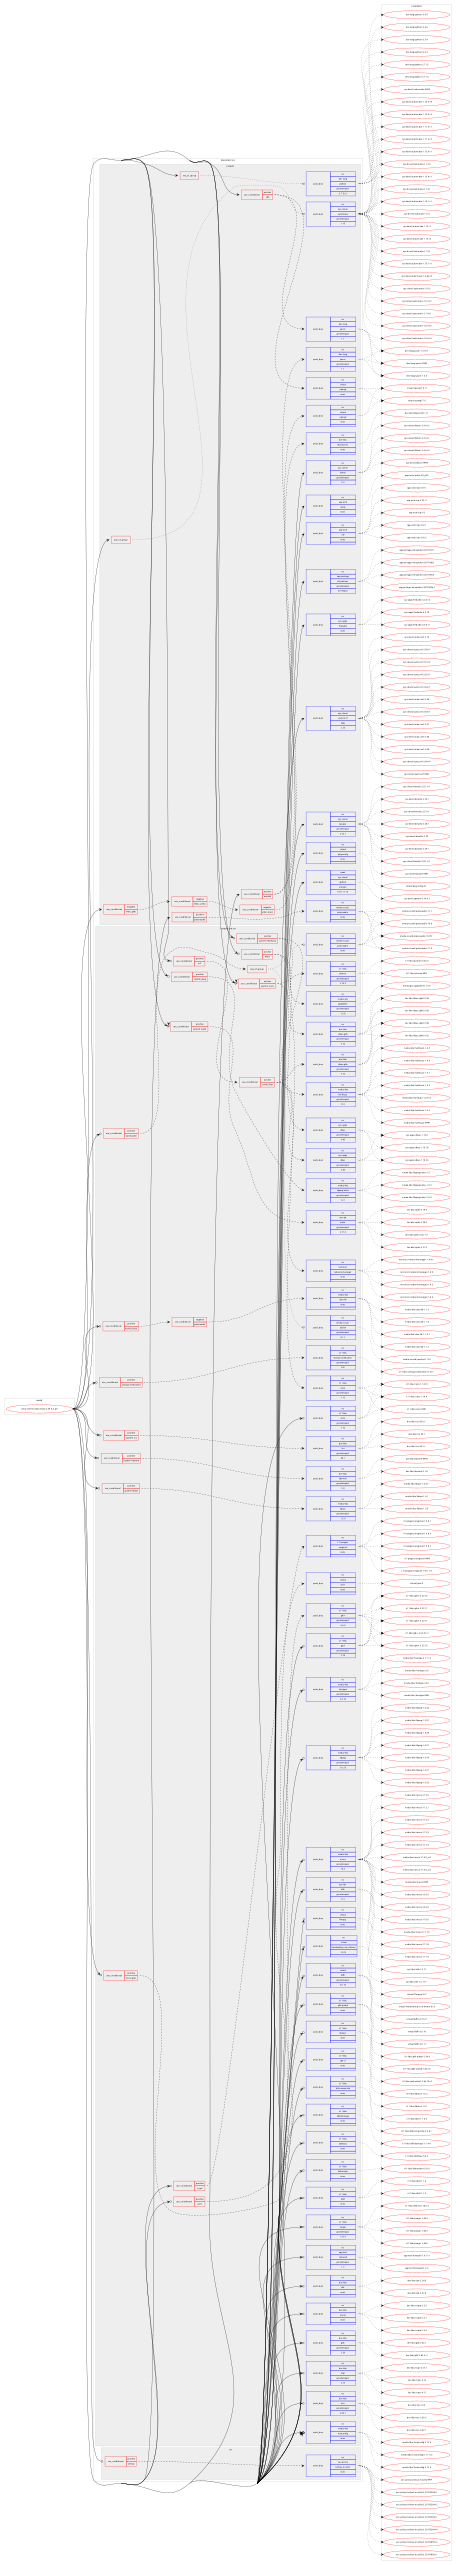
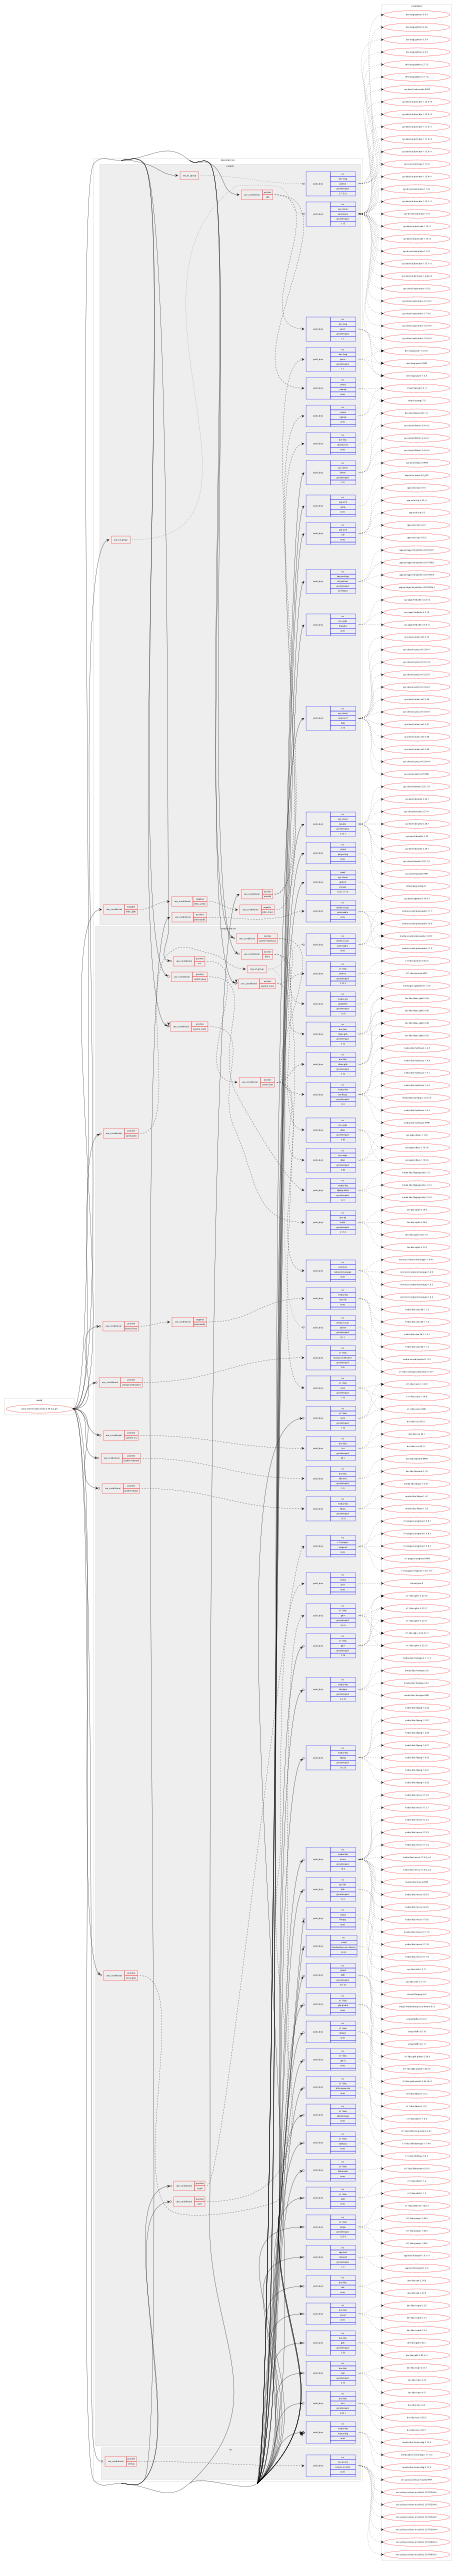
(417, 164) -> (417, 164)
